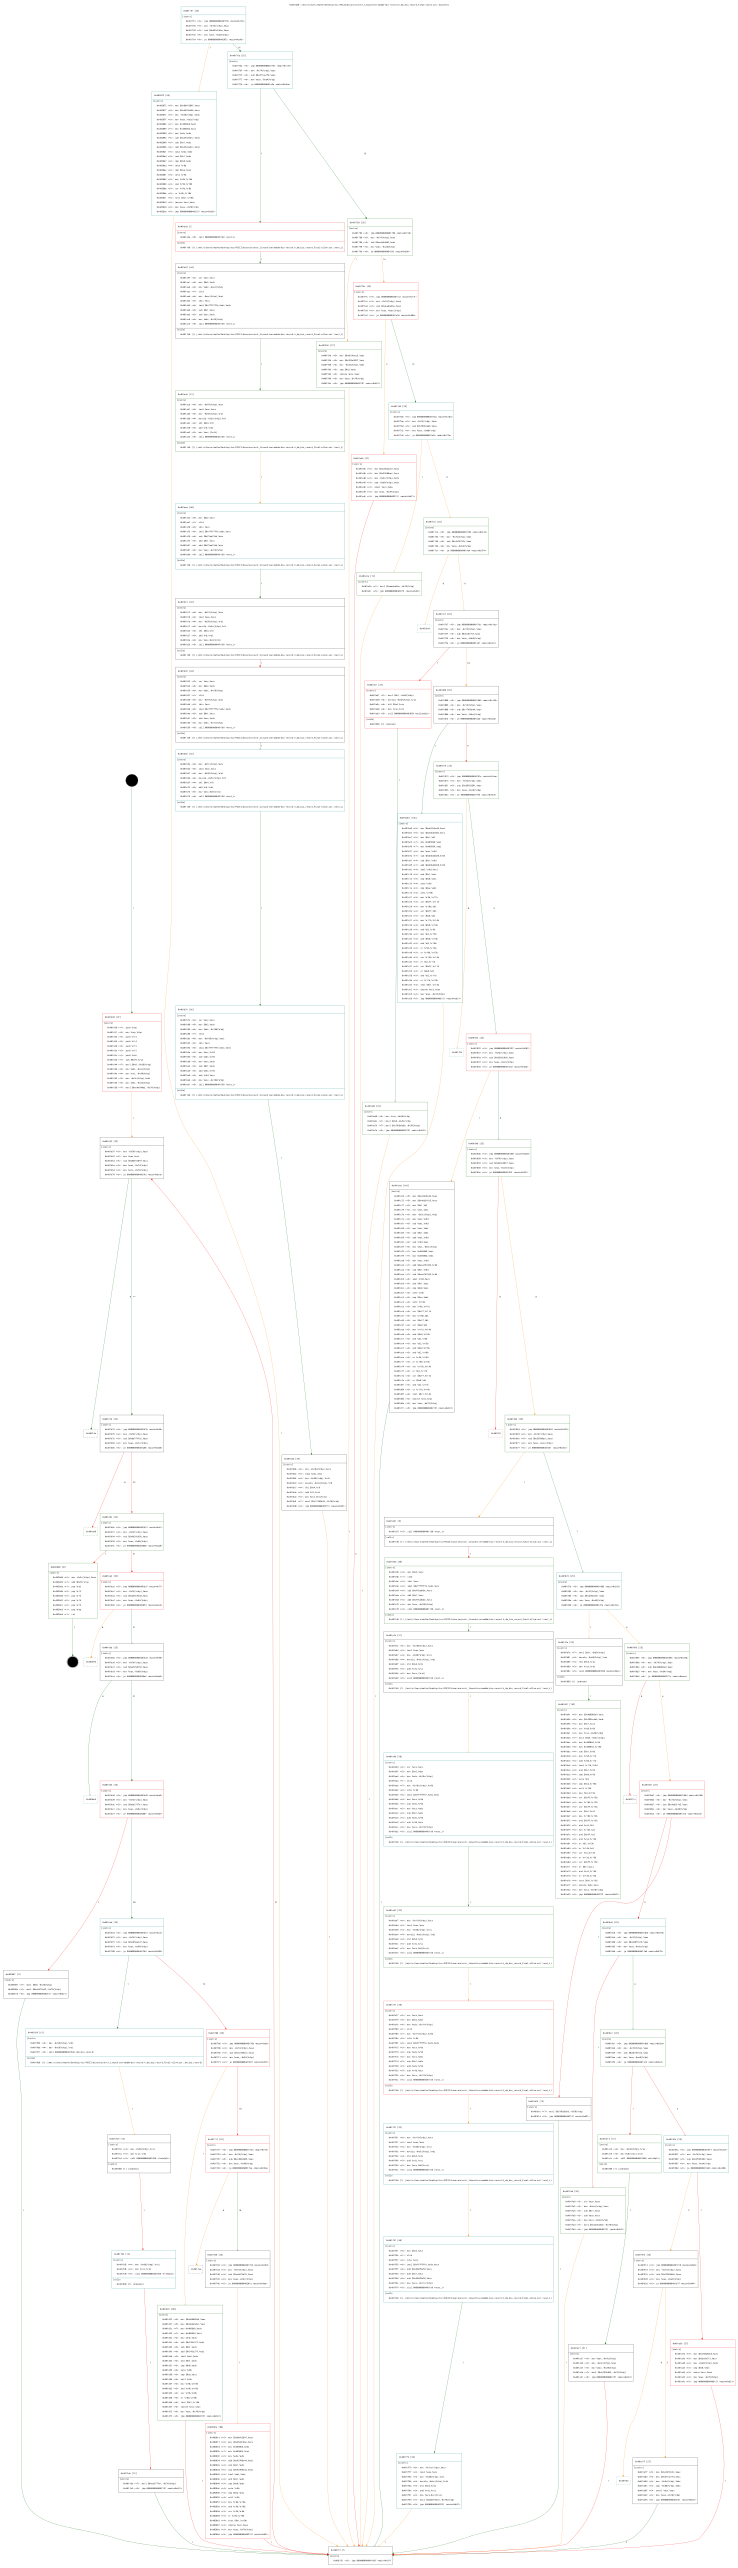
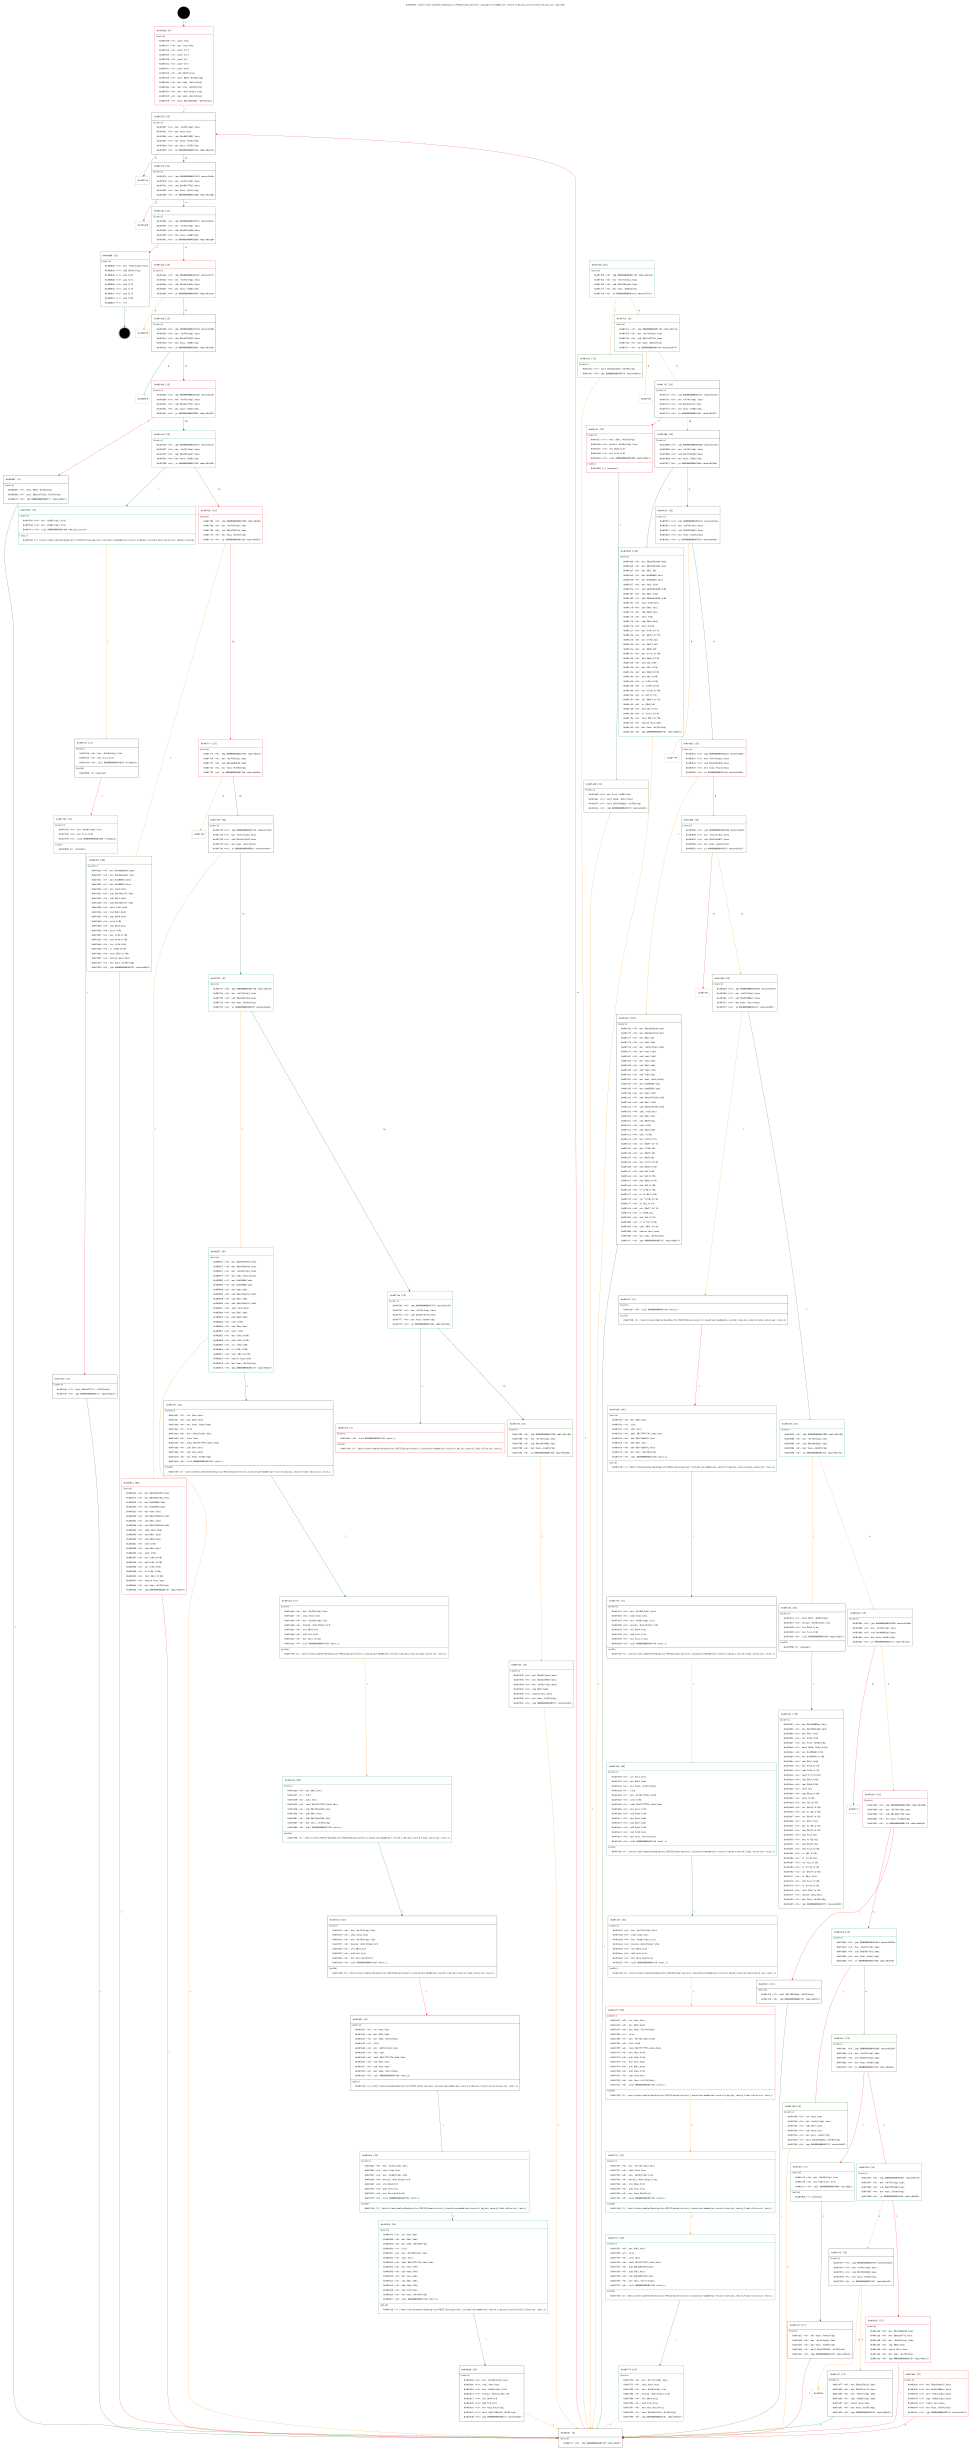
(260, 257) -> (245, 1386)
(386, 301) -> none
none -> (241, 913)
